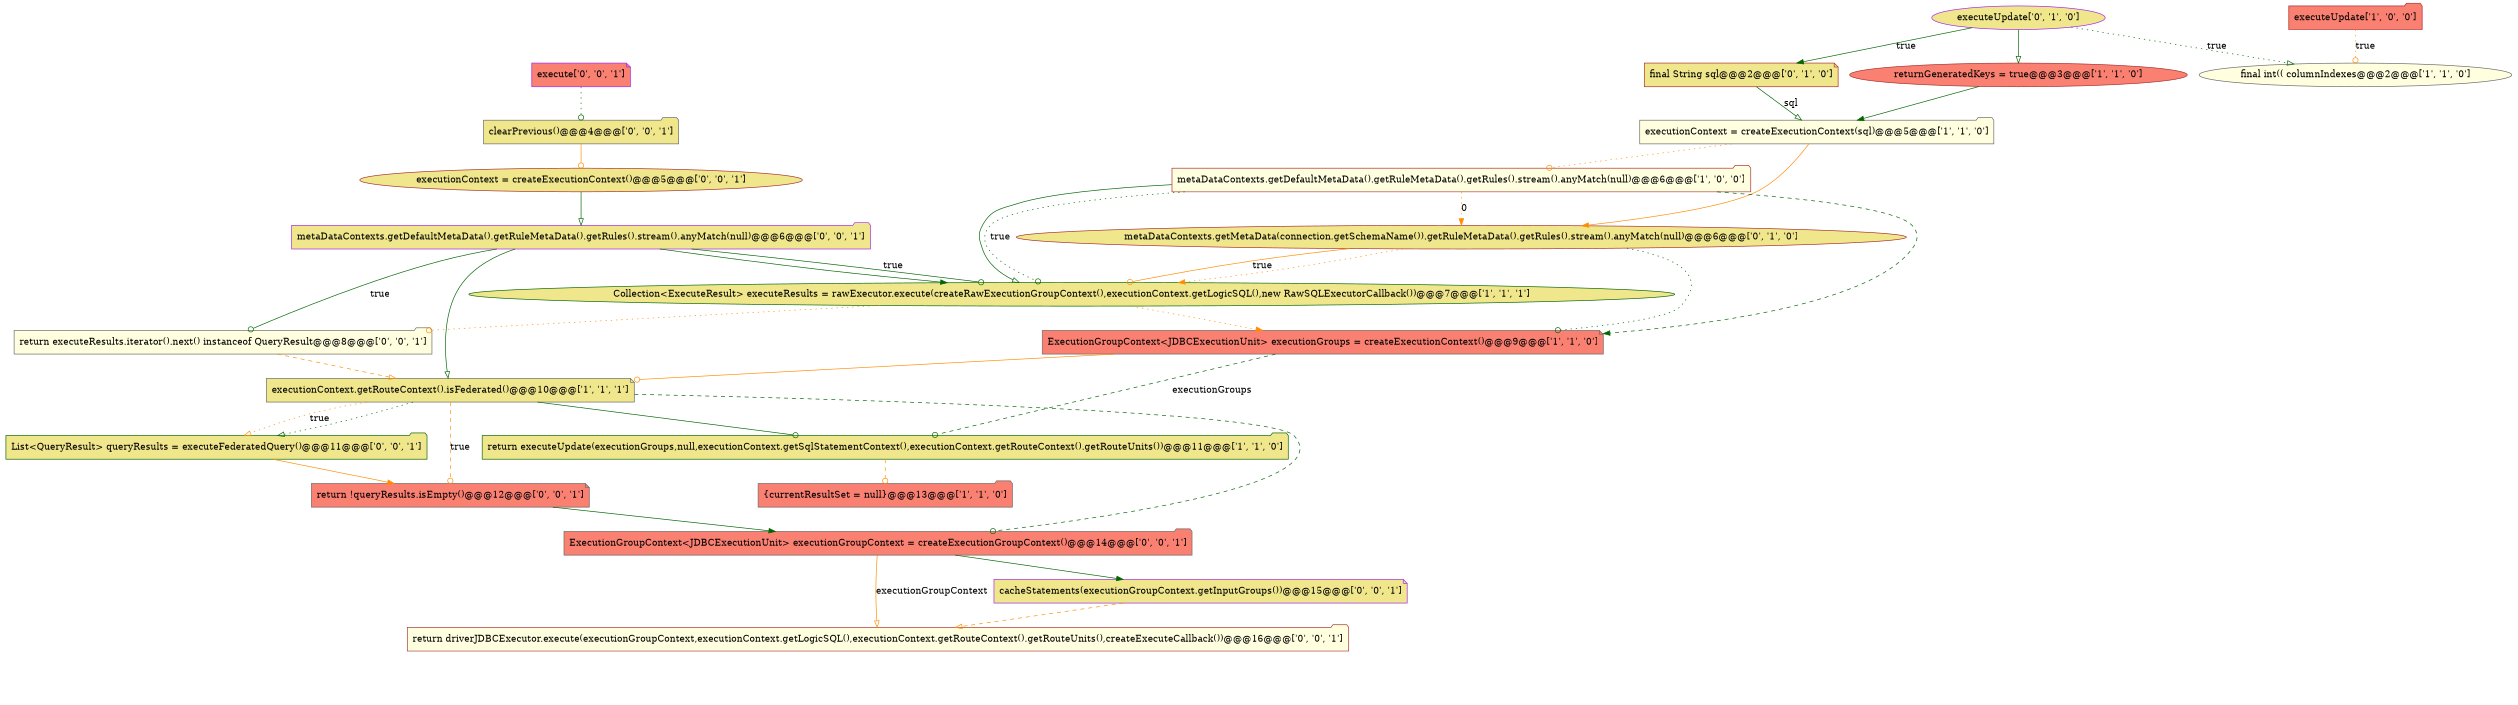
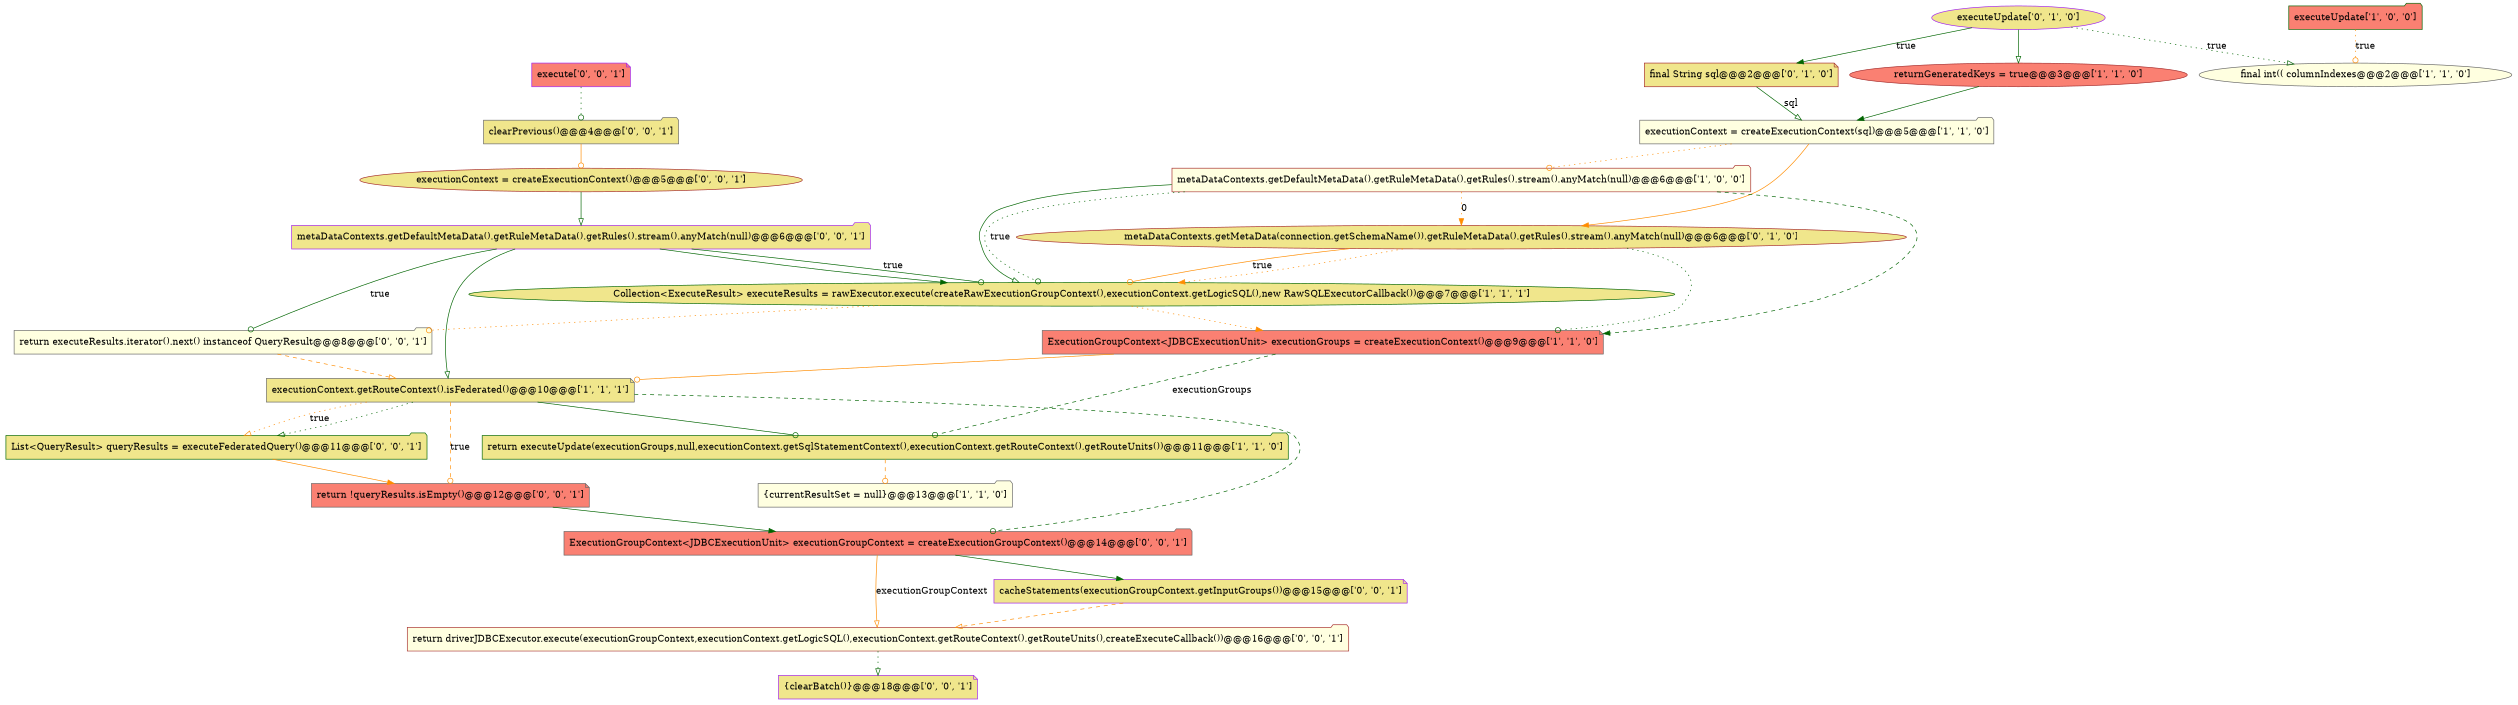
(2355, 18) -> (2355, 18)
(885, 495) -> (885, 495)
none -> (878, 687)
